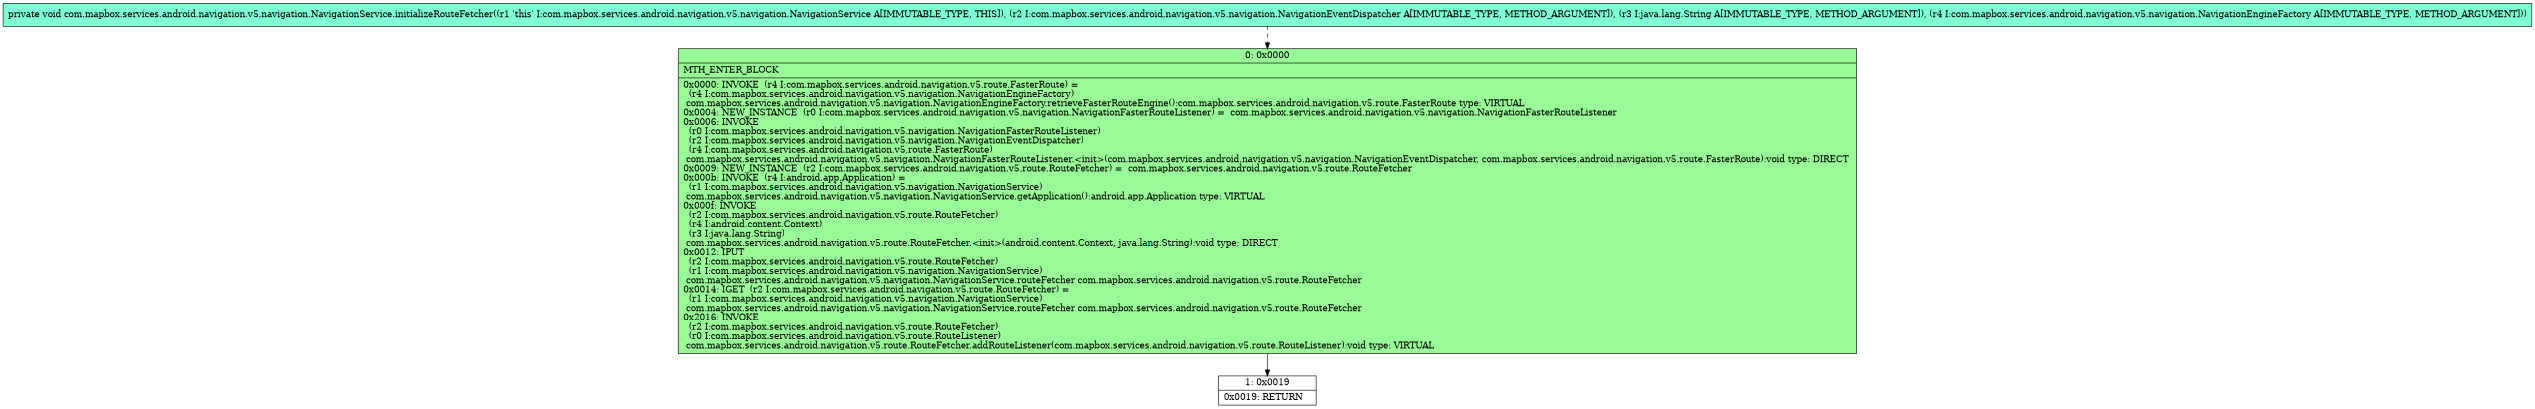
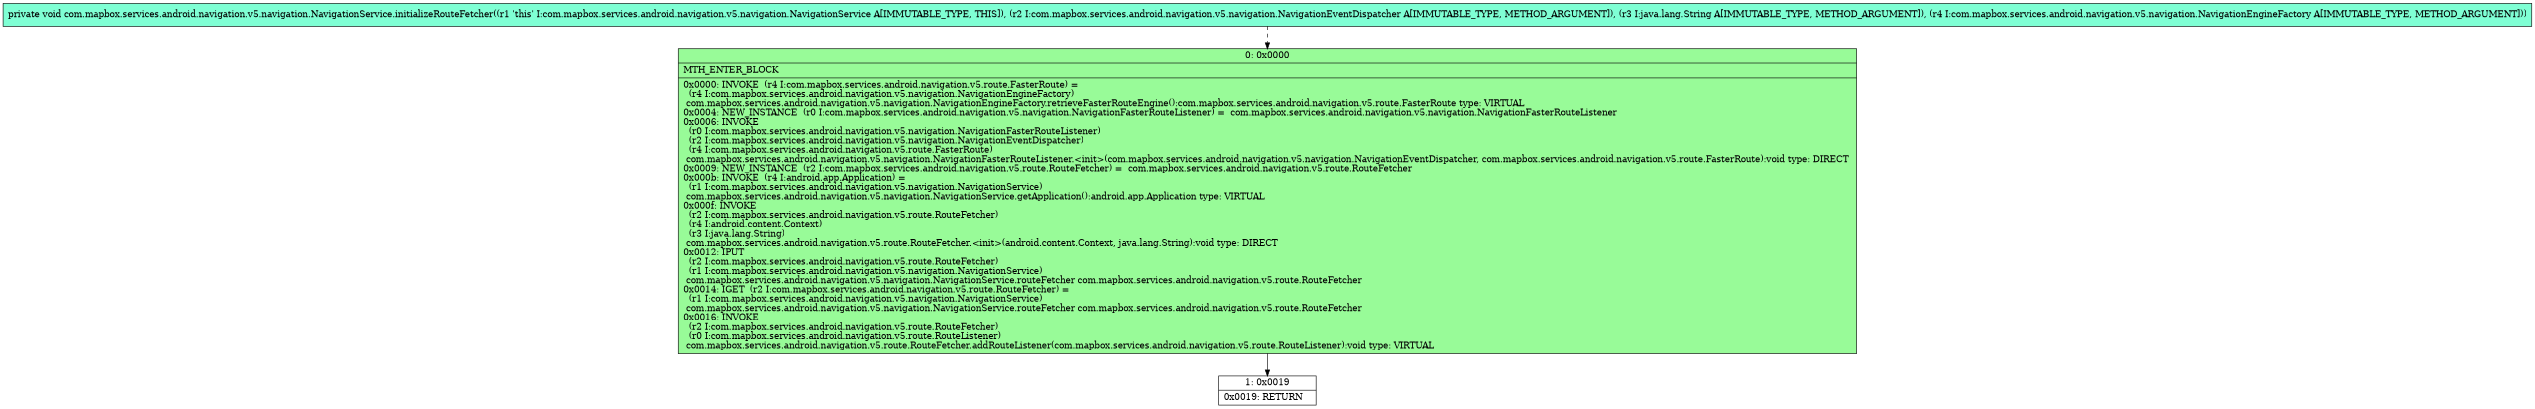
(724, 318) -> (724, 318)
